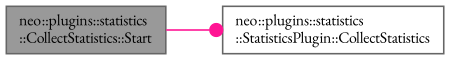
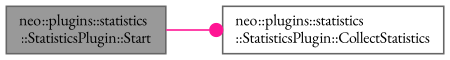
(86, 30) -> (86, 30)
